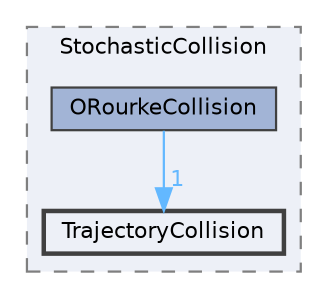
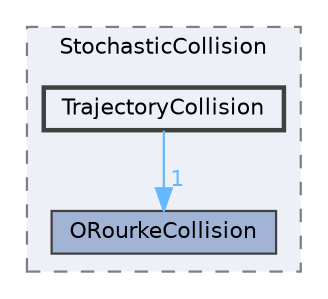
(164, 159) -> (164, 159)
